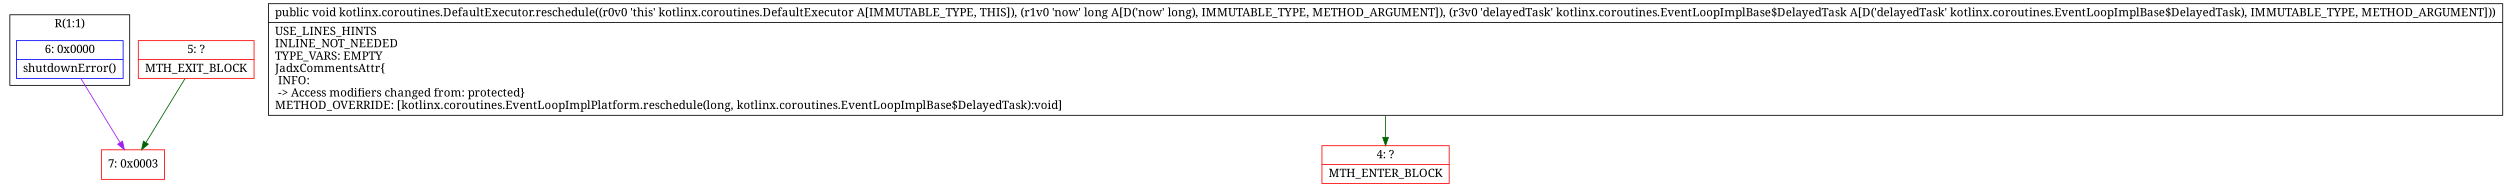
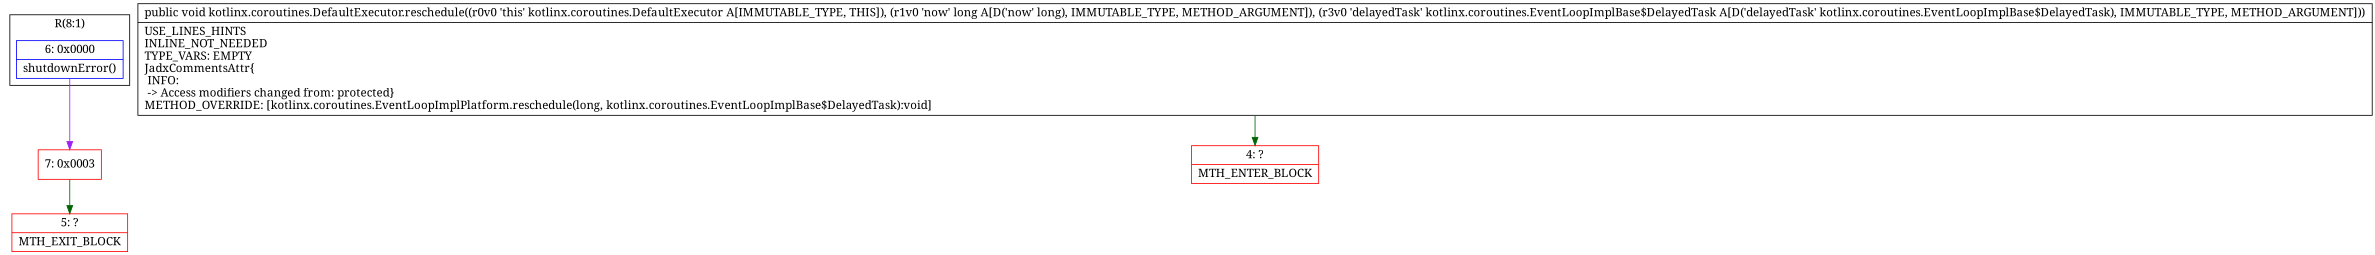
(70, 24) -> (70, 24)
(165, 111) -> (70, 193)
